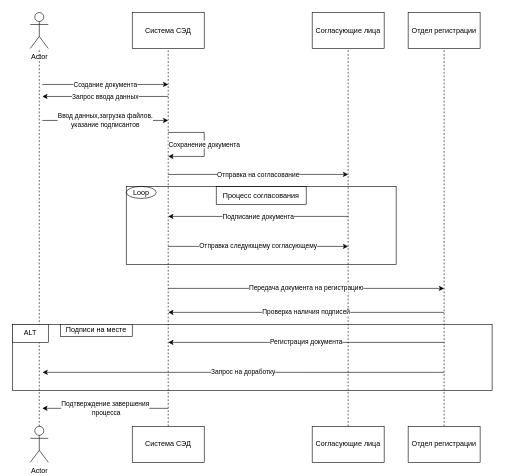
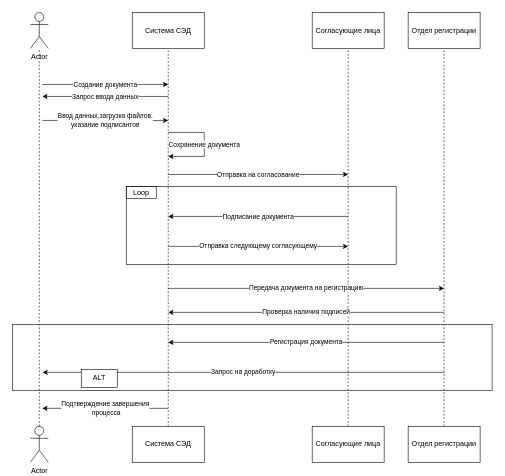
(141, 192) -> (141, 192)
(261, 195) -> none
(96, 330) -> none
(30, 333) -> (99, 378)
